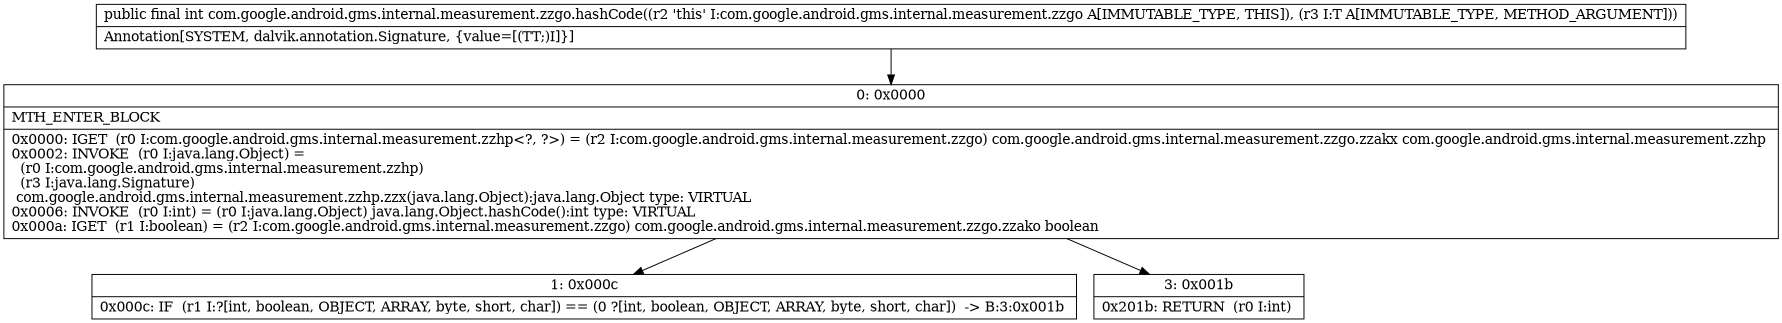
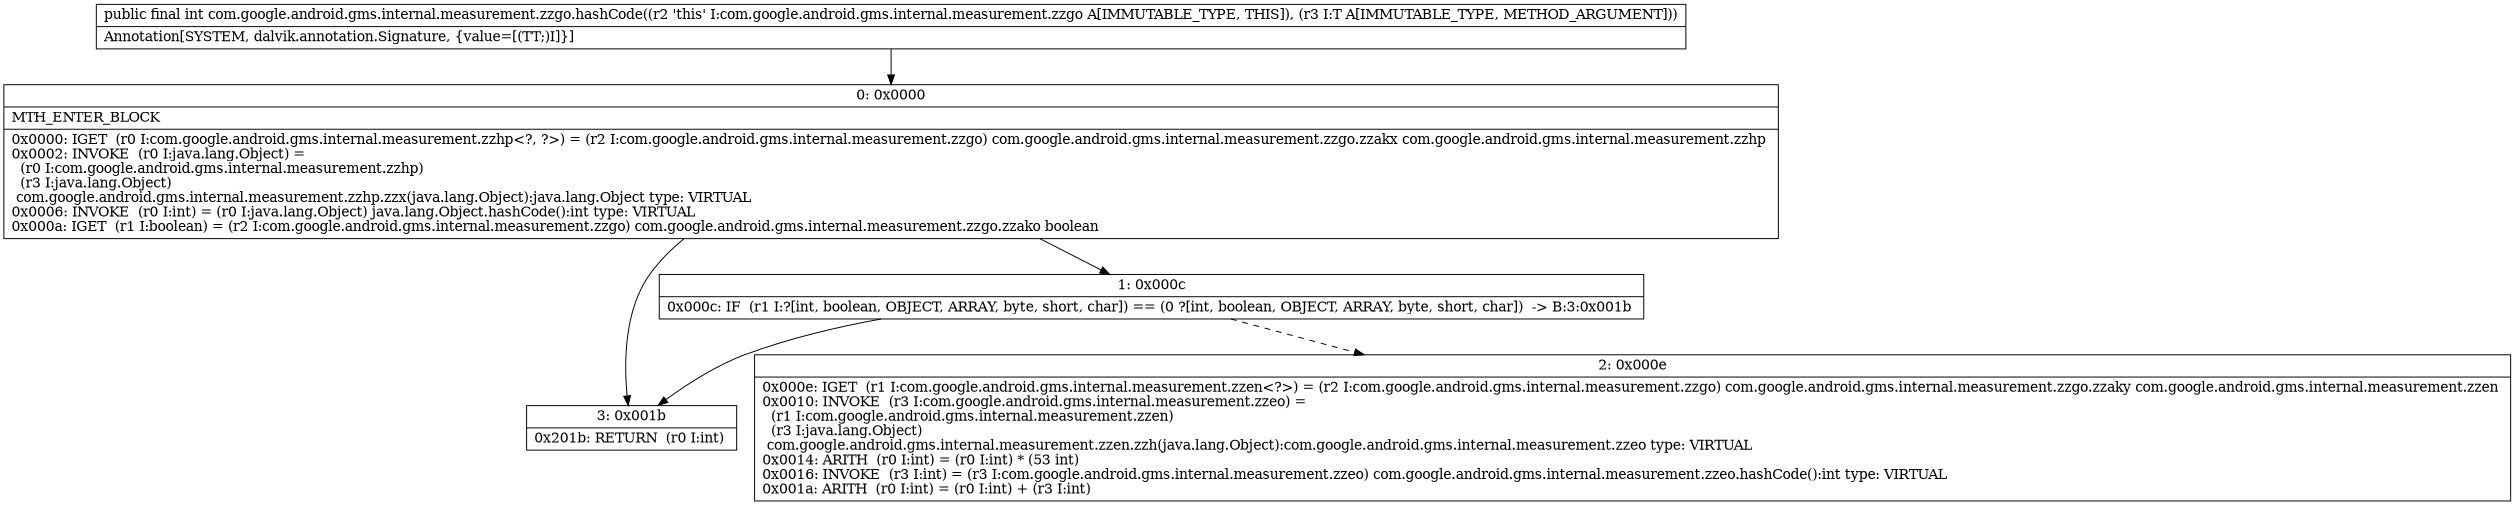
(104, 183) -> (92, 183)
none -> (768, 347)
none -> (1633, 428)
